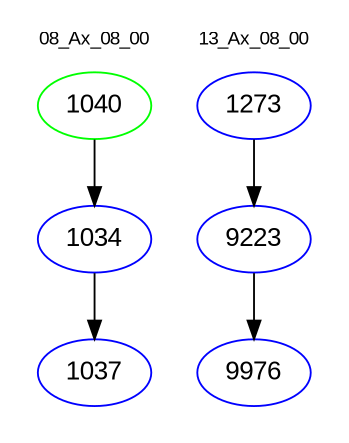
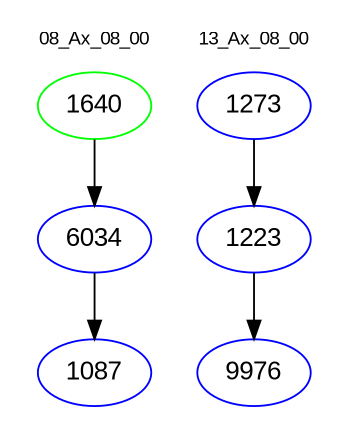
(95, 106) -> (95, 106)
(95, 239) -> (95, 239)
(254, 239) -> (254, 239)
(95, 373) -> (95, 373)
